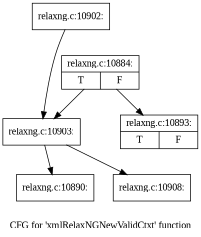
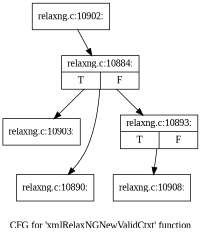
(51, 70) -> (83, 40)
(47, 156) -> (93, 132)
(93, 158) -> (156, 158)
